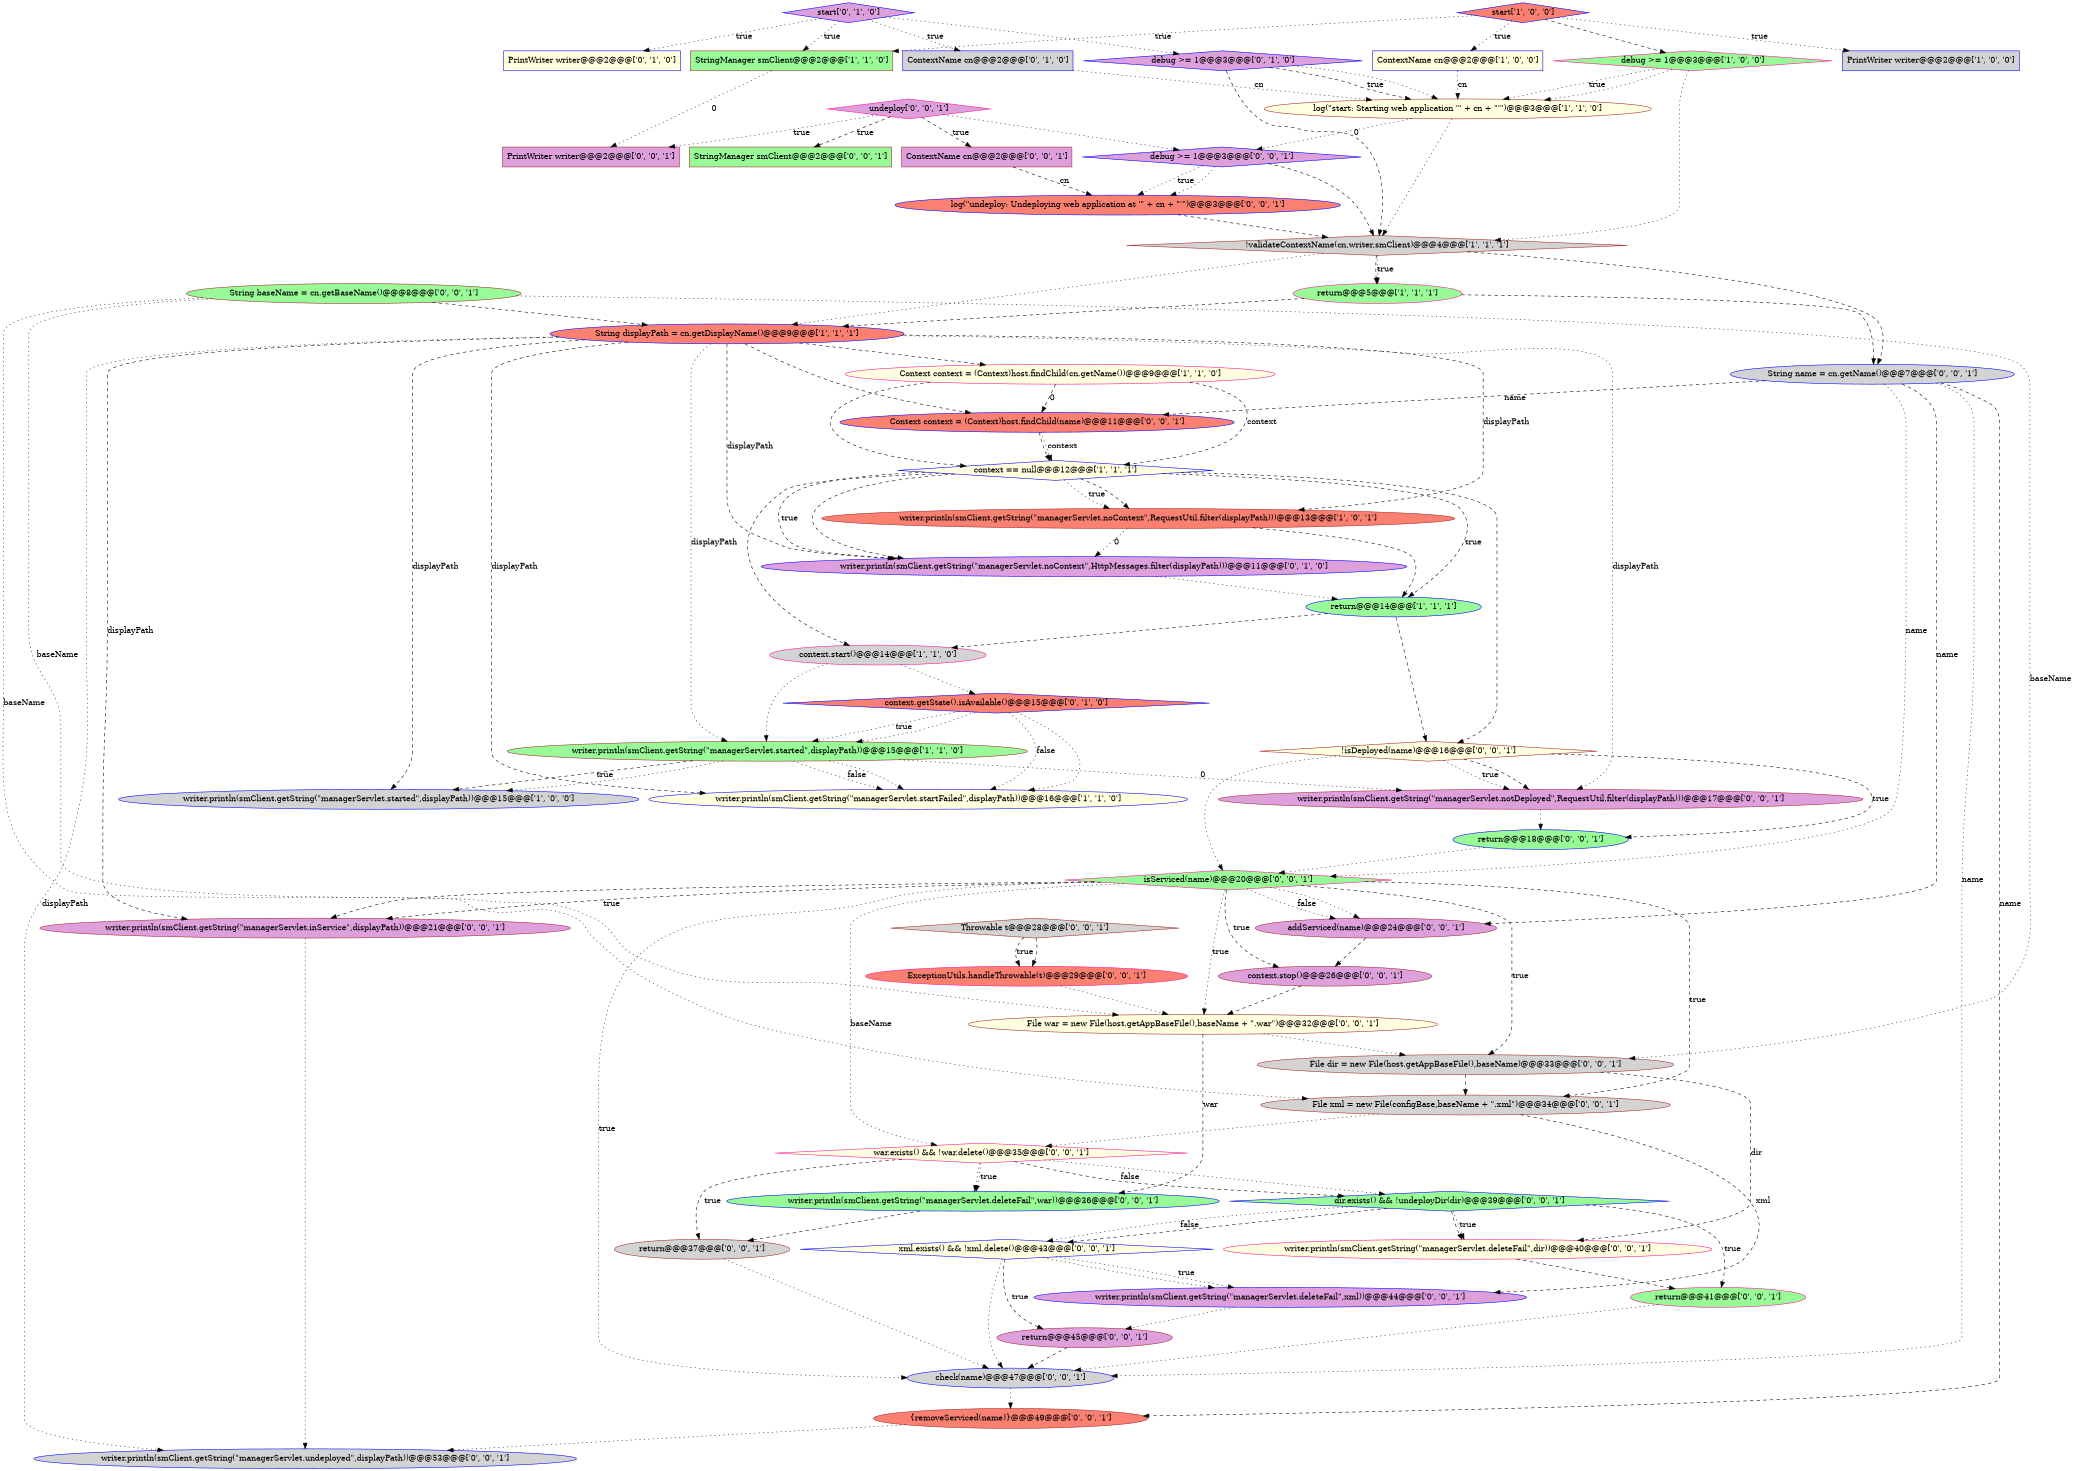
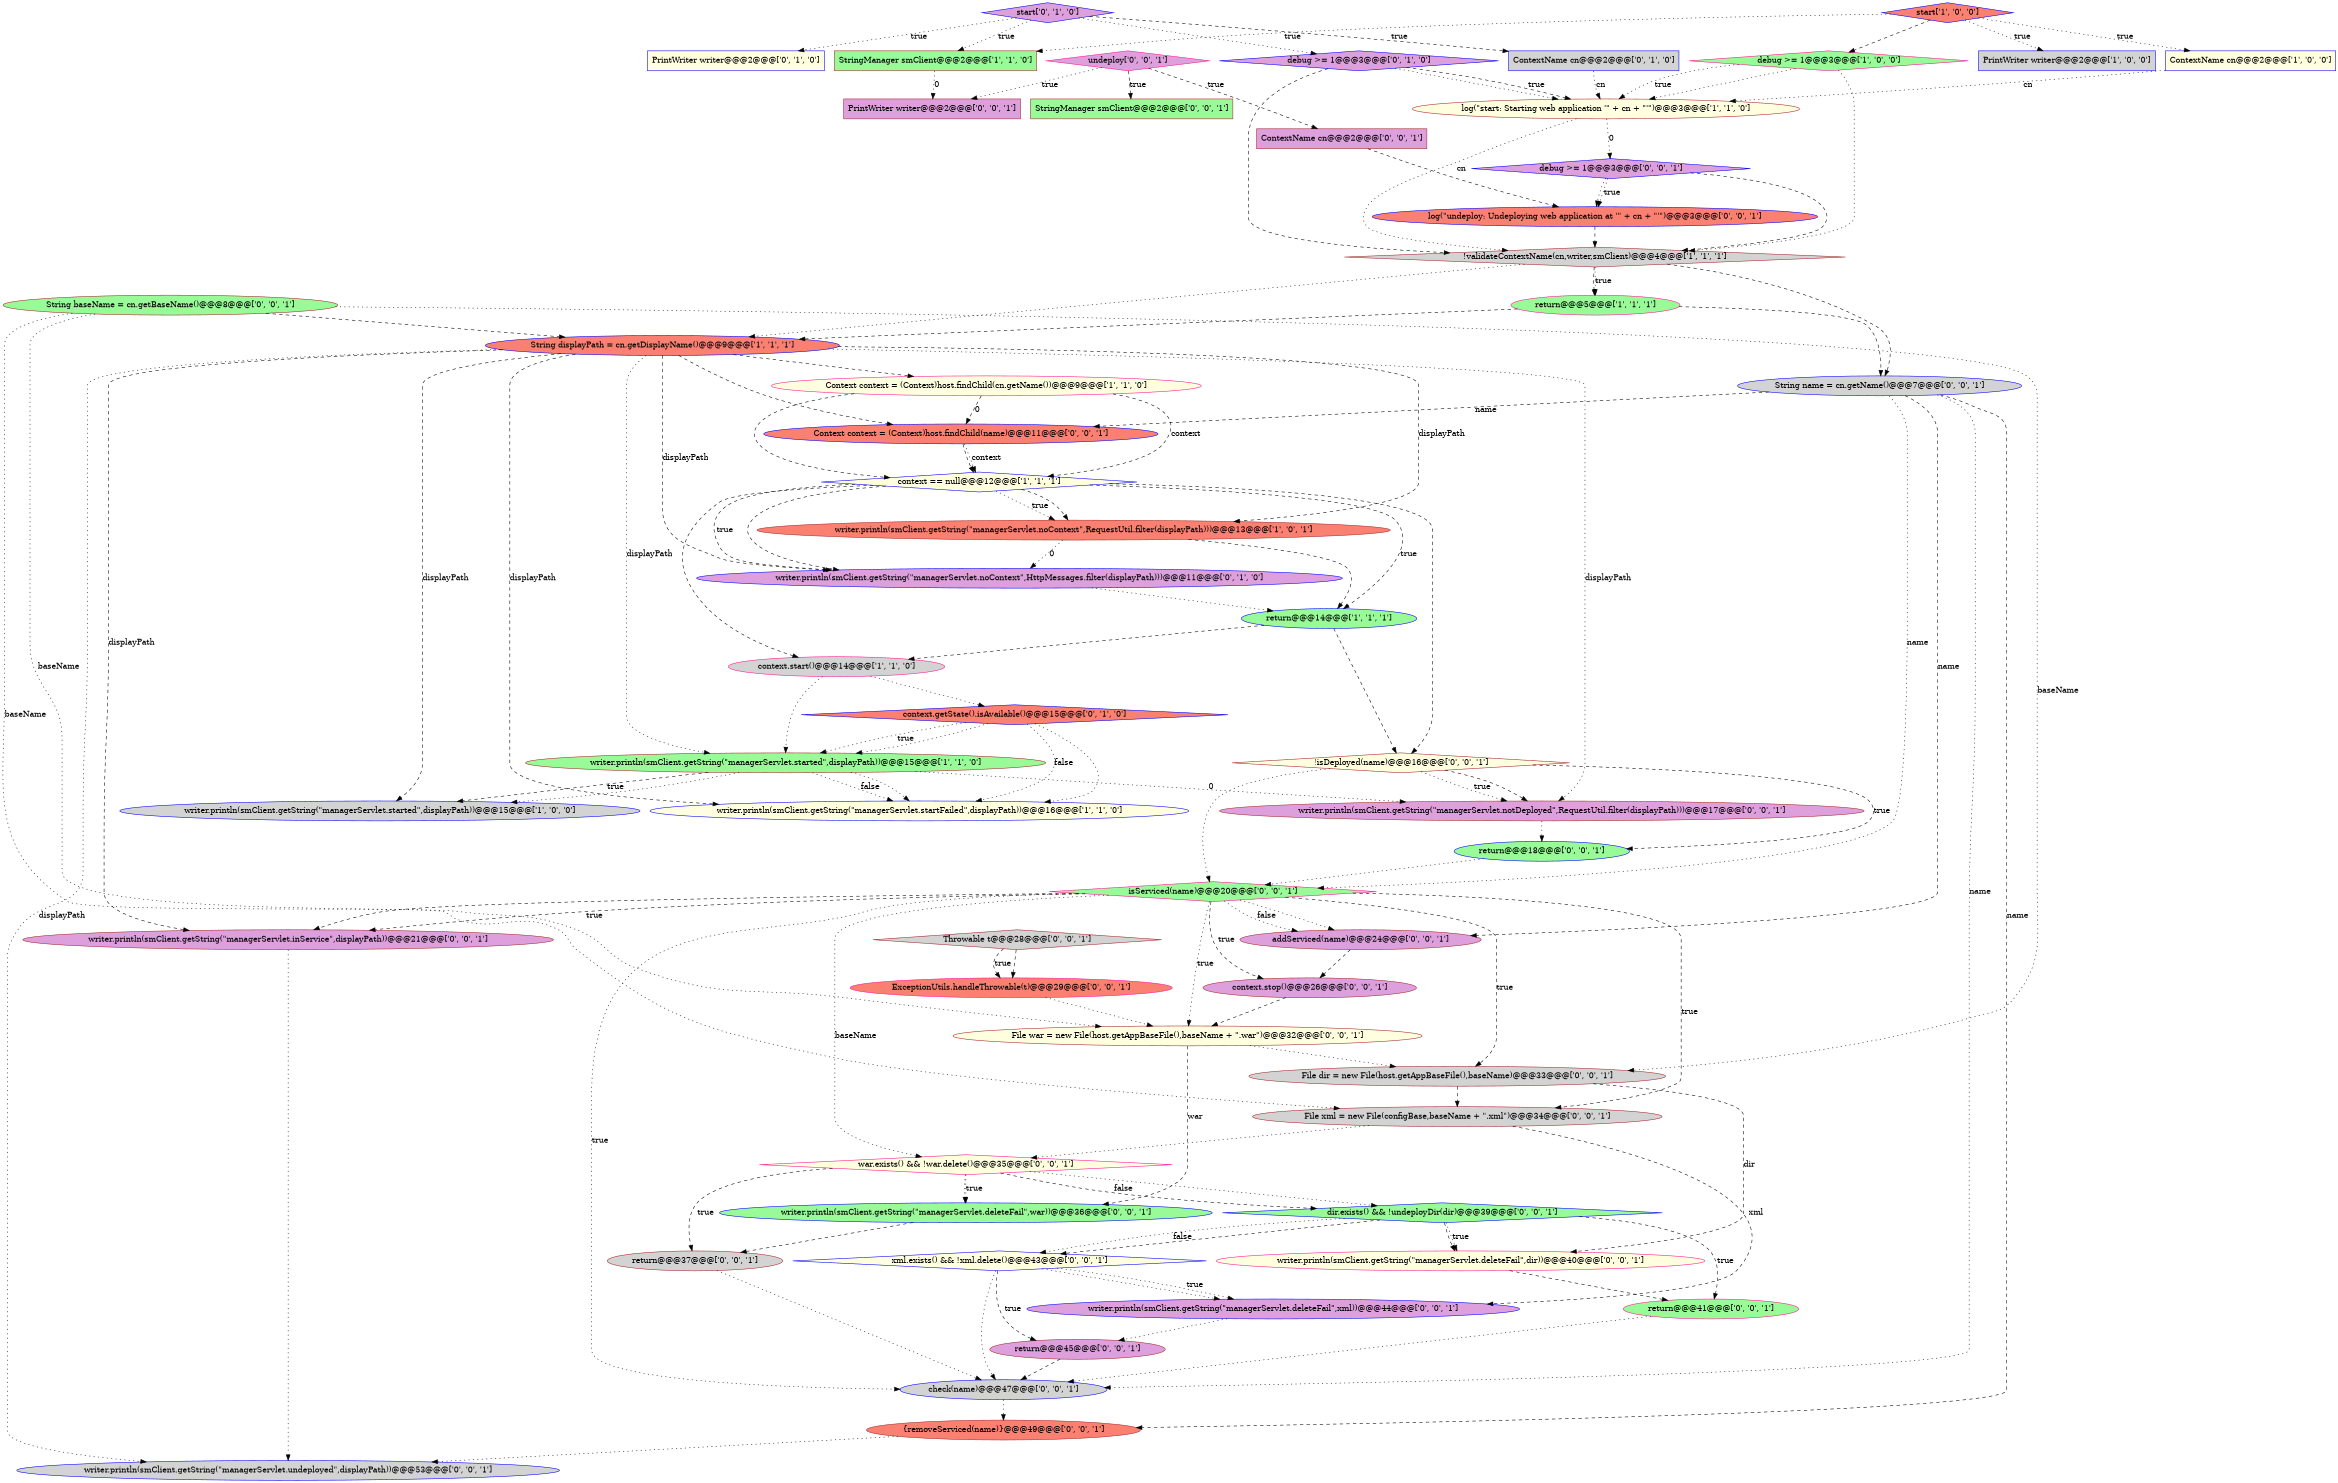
(911, 34) -> (1265, 30)
(1058, 132) -> none
